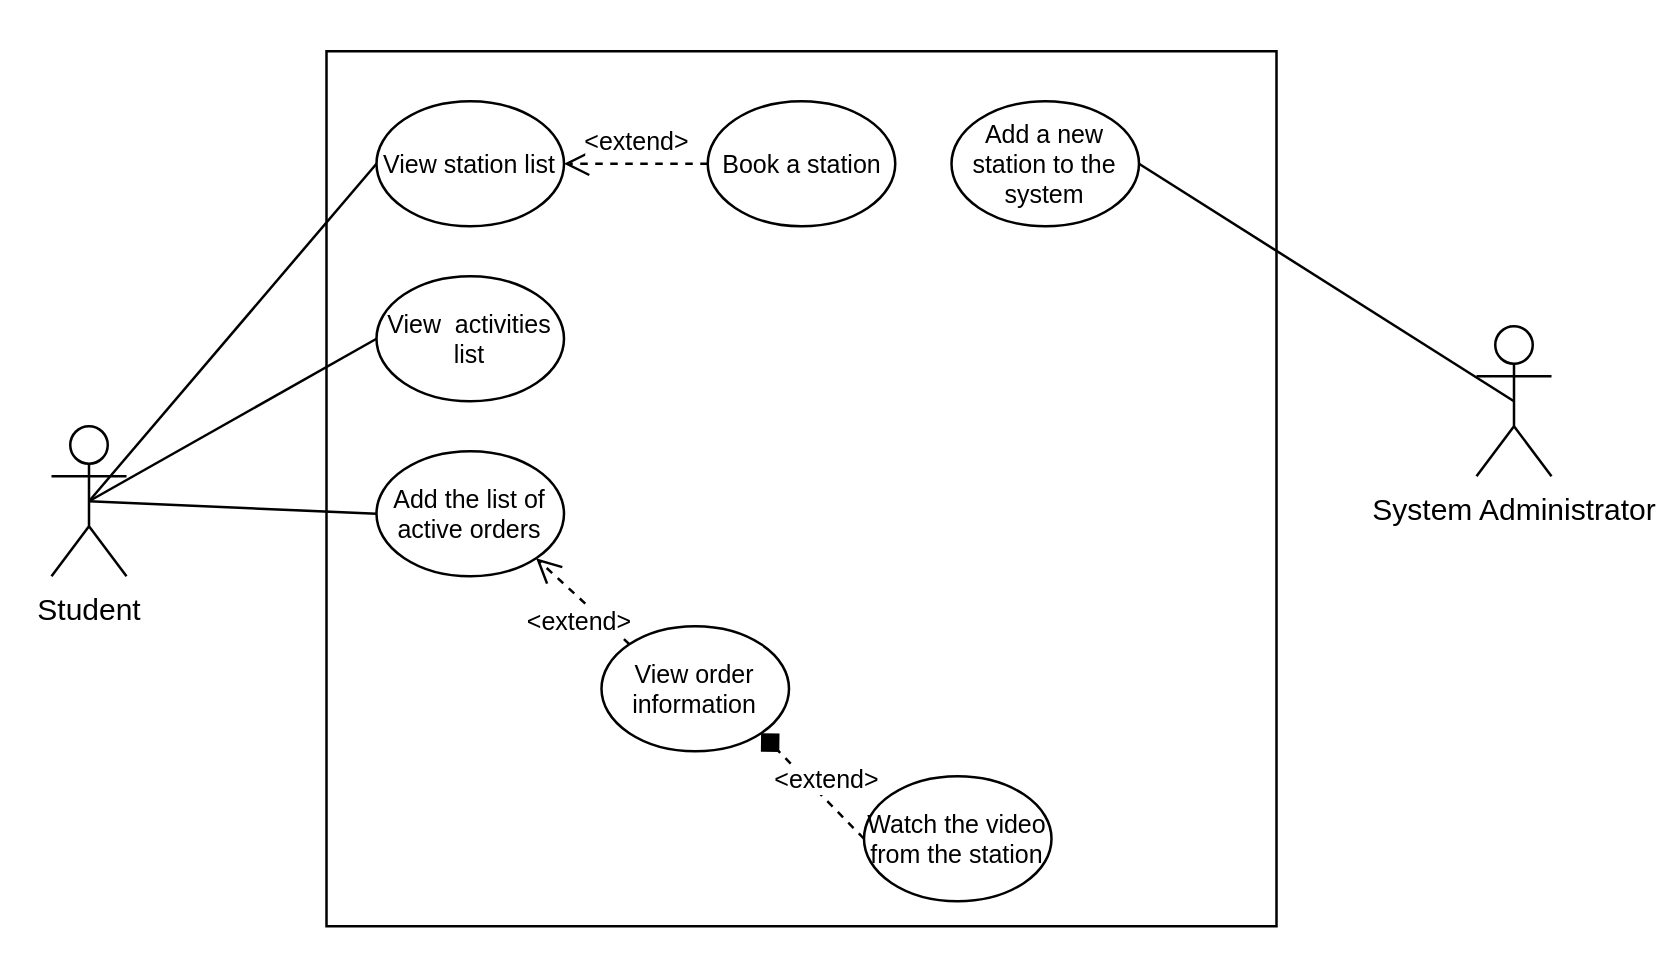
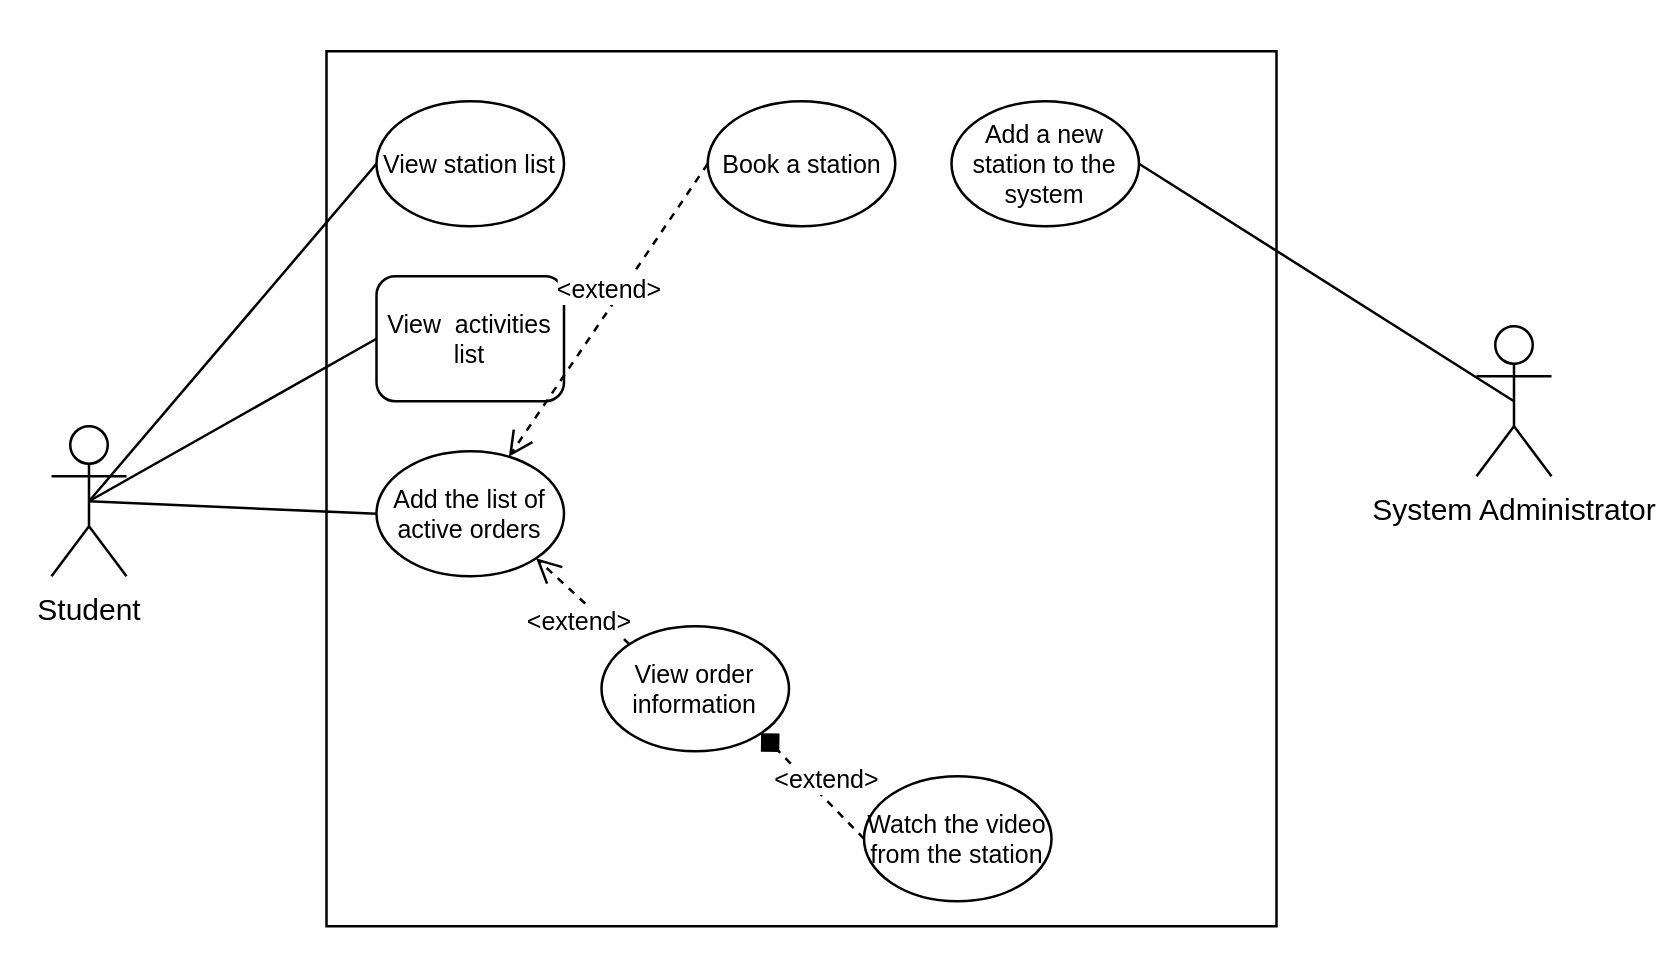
(638, 164) -> (570, 367)
(470, 339) -> (470, 339)
